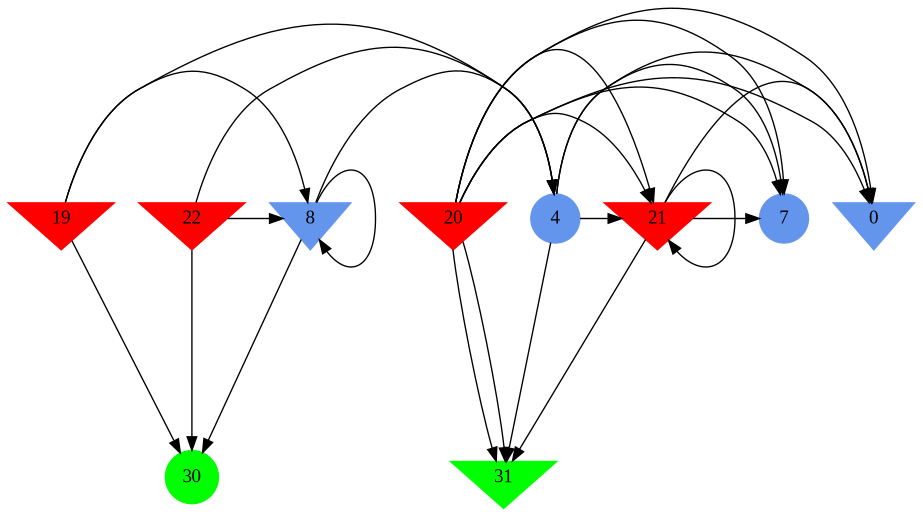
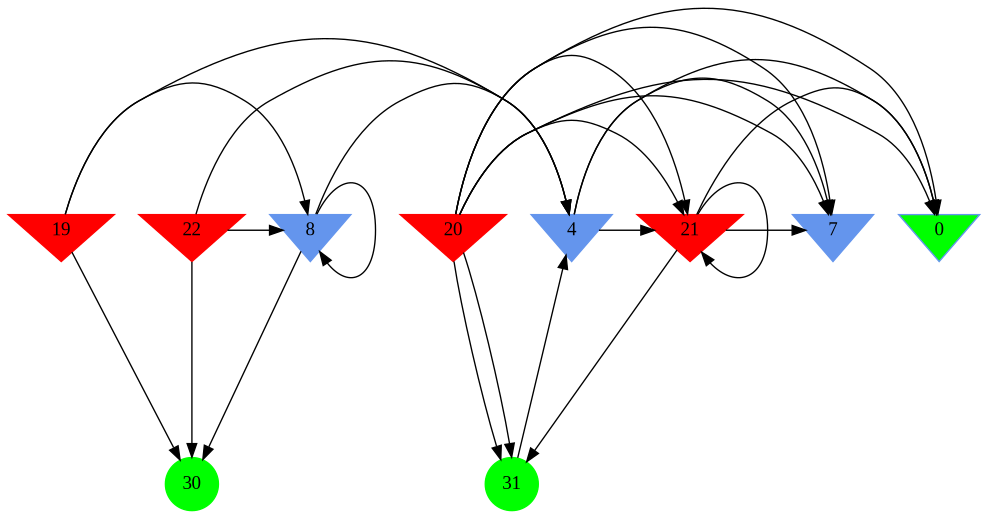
(555, 219) -> (572, 230)
(784, 219) -> (833, 230)
(874, 219) -> (939, 230)
(530, 345) -> (540, 363)
(504, 477) -> (512, 484)
